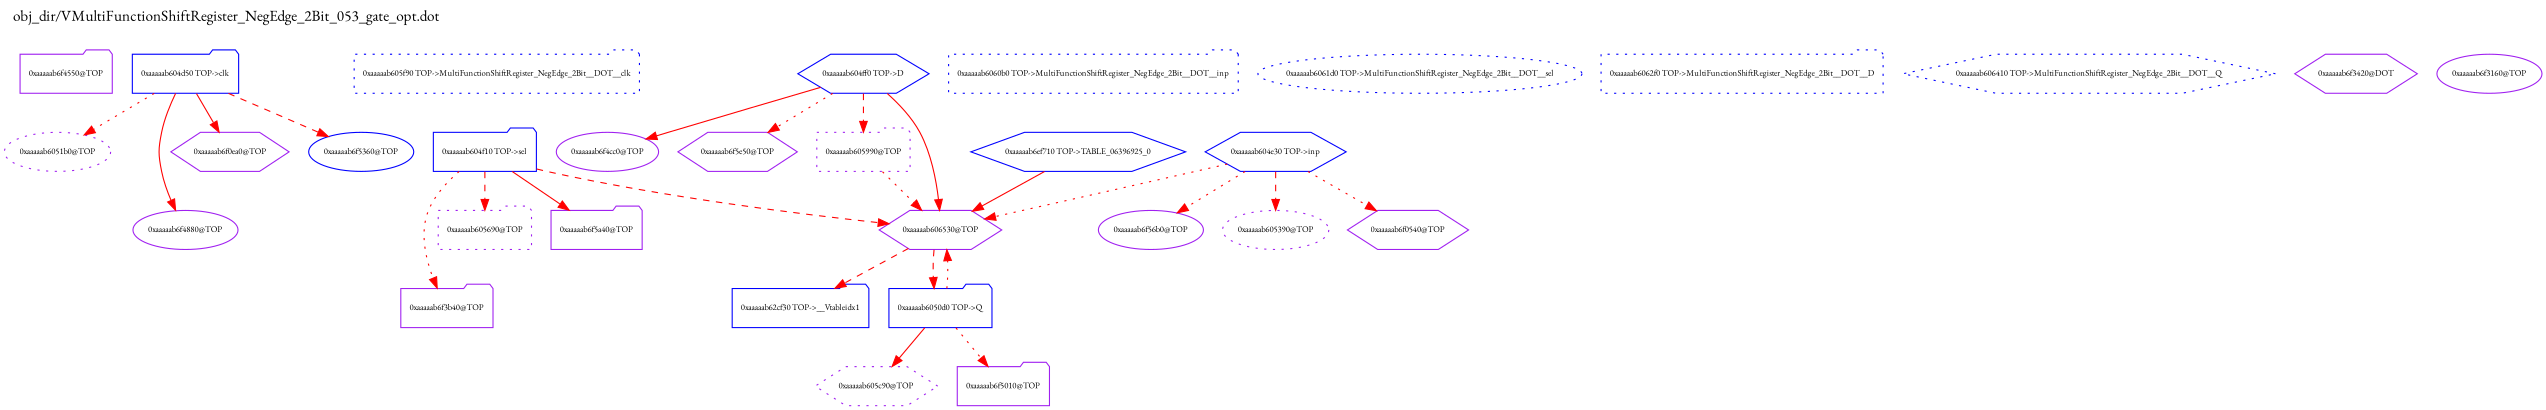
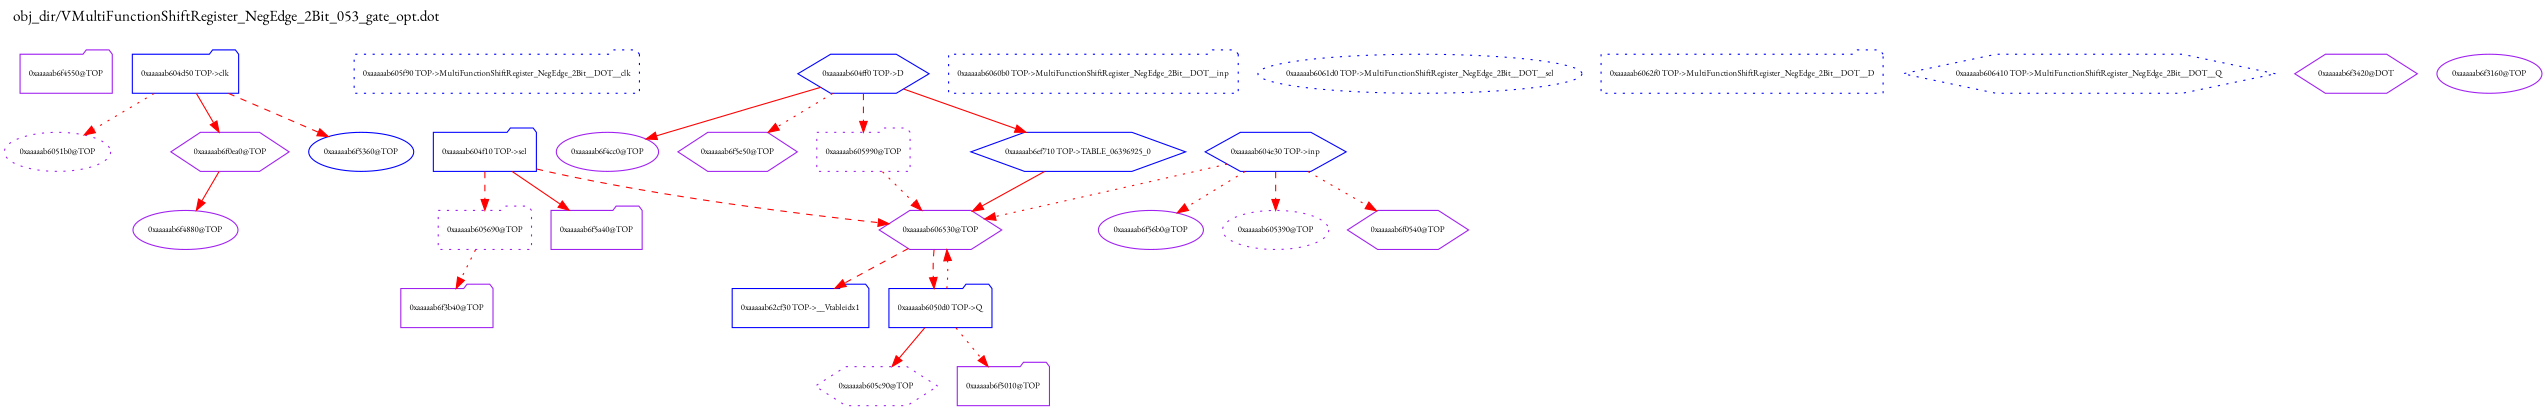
(924, 141) -> (959, 109)
(159, 146) -> (210, 186)
(426, 220) -> (468, 264)
